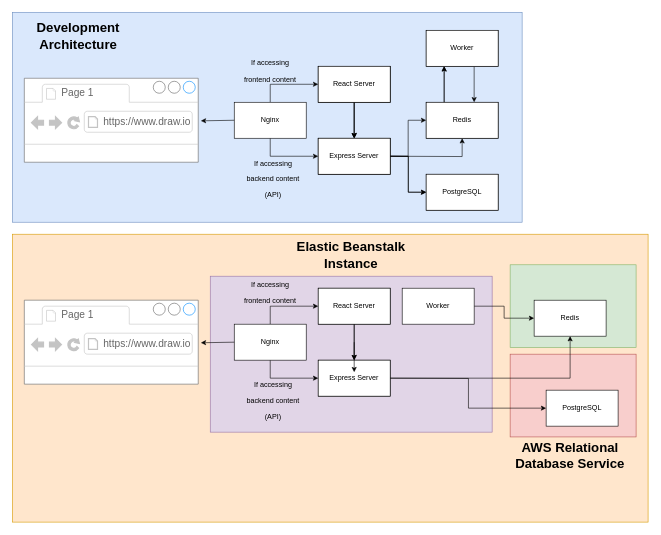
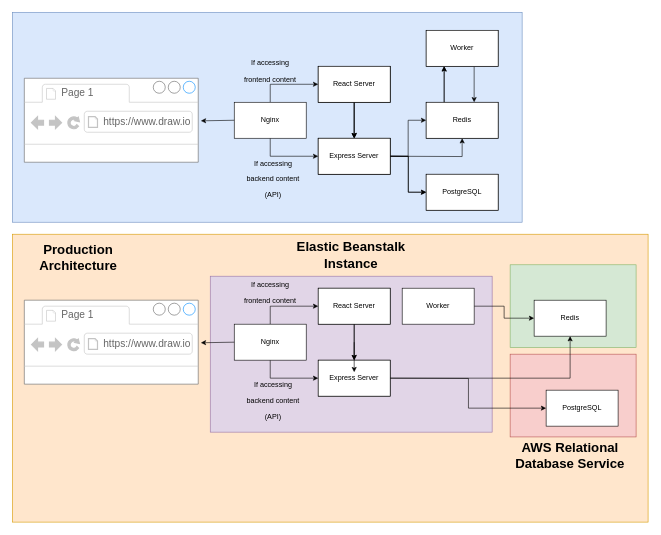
(78, 36) -> none
none -> (78, 258)
